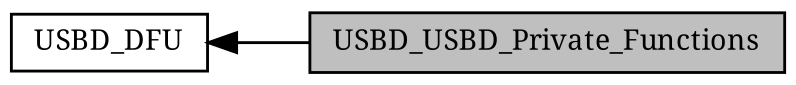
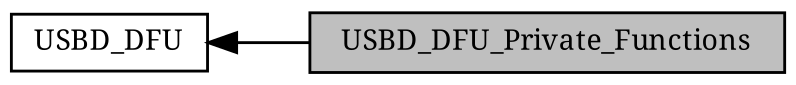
(547, 43) -> (547, 43)
